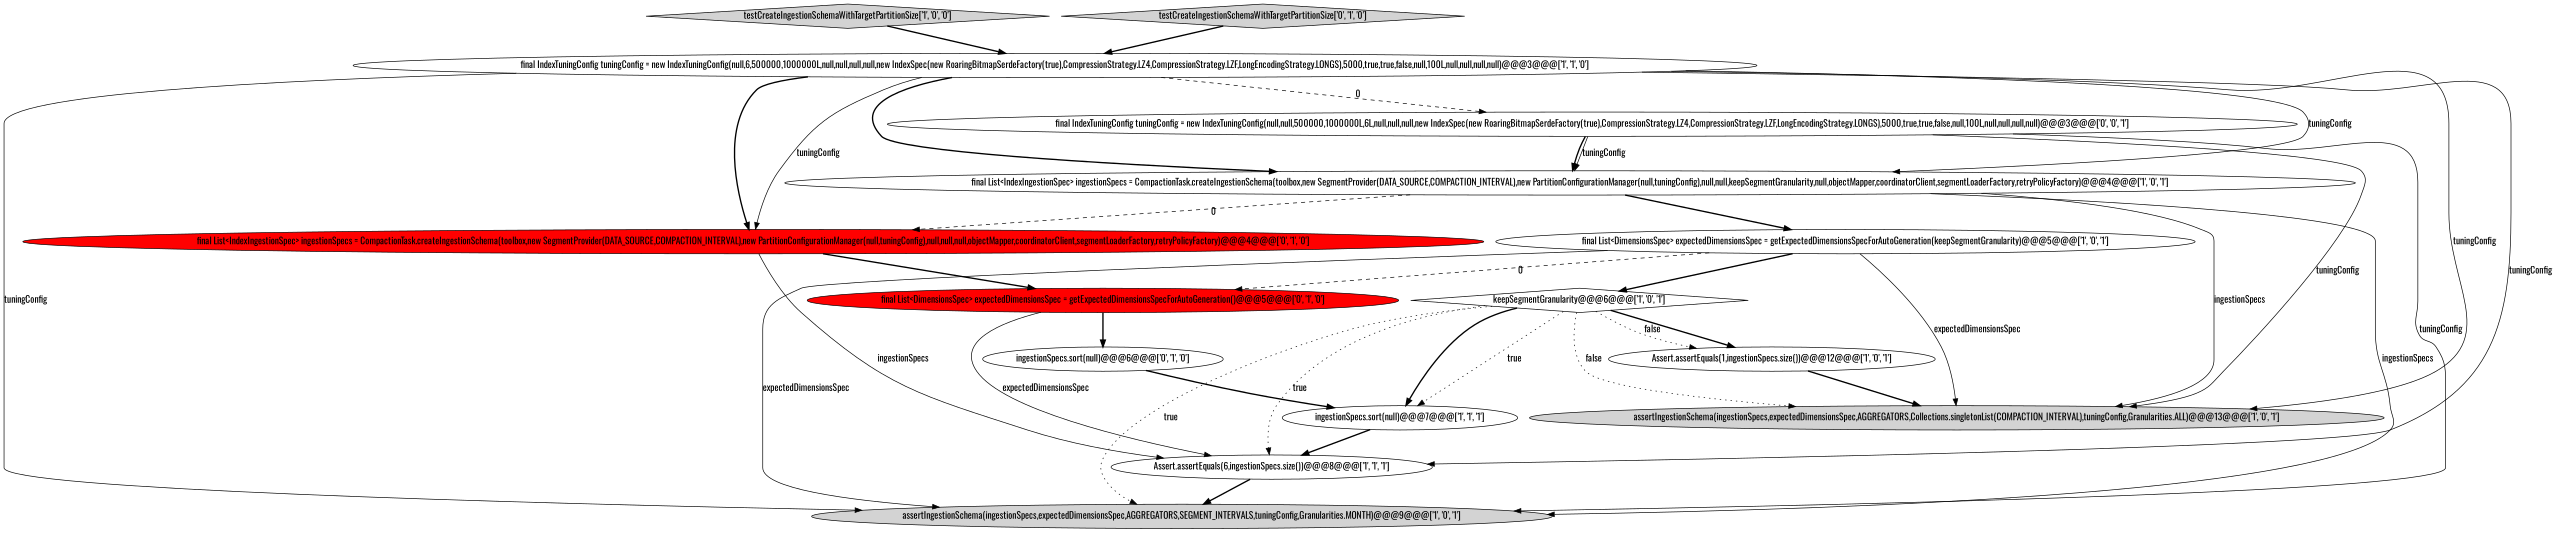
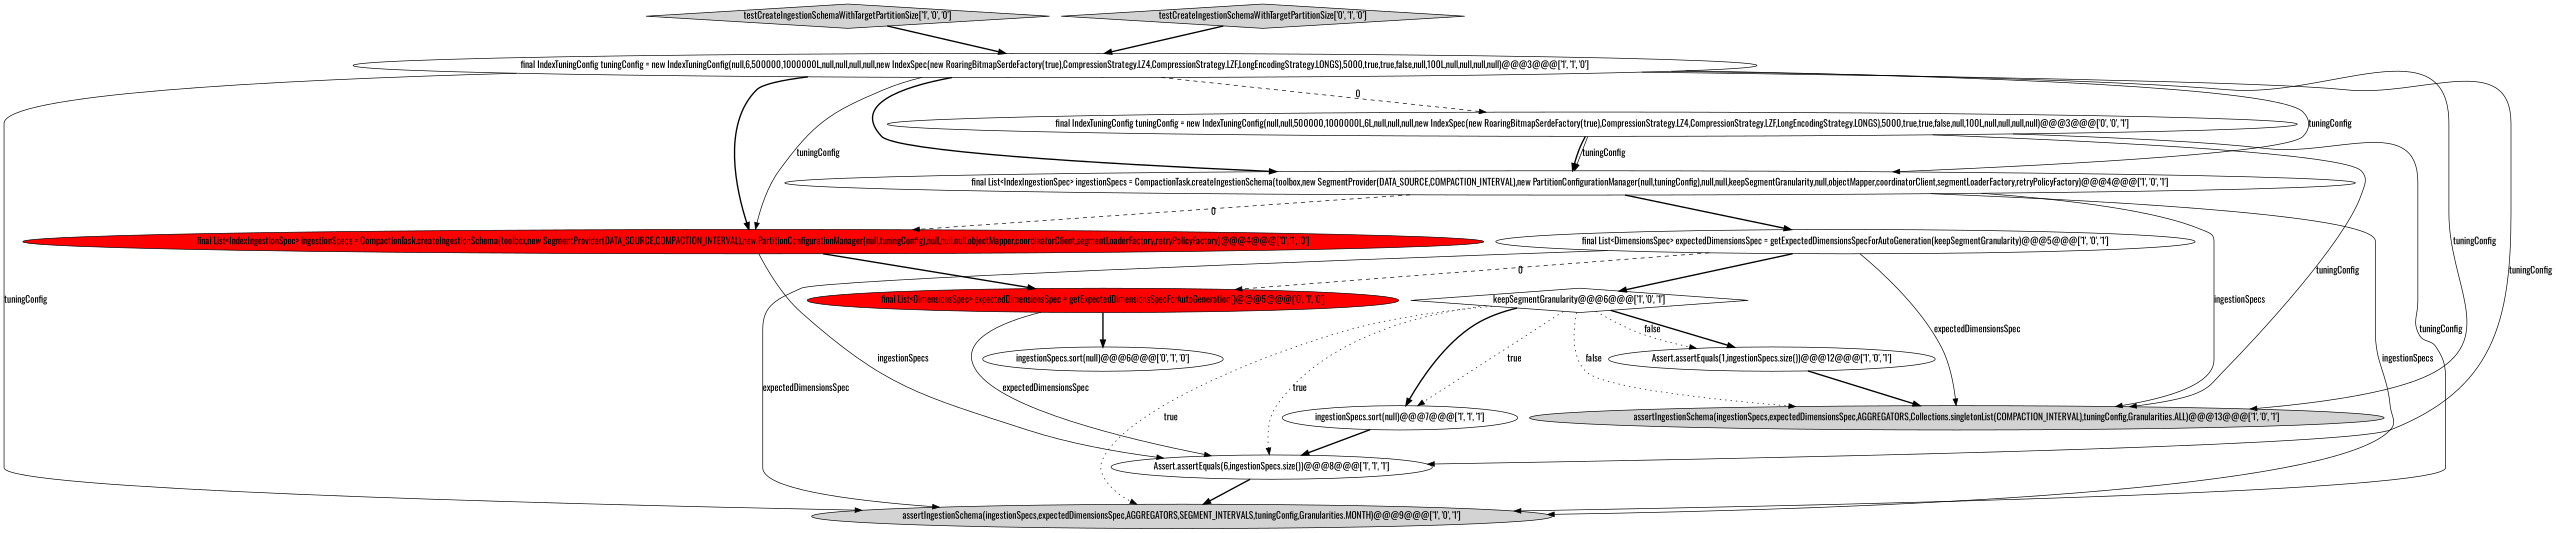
(1236, 391) -> none
